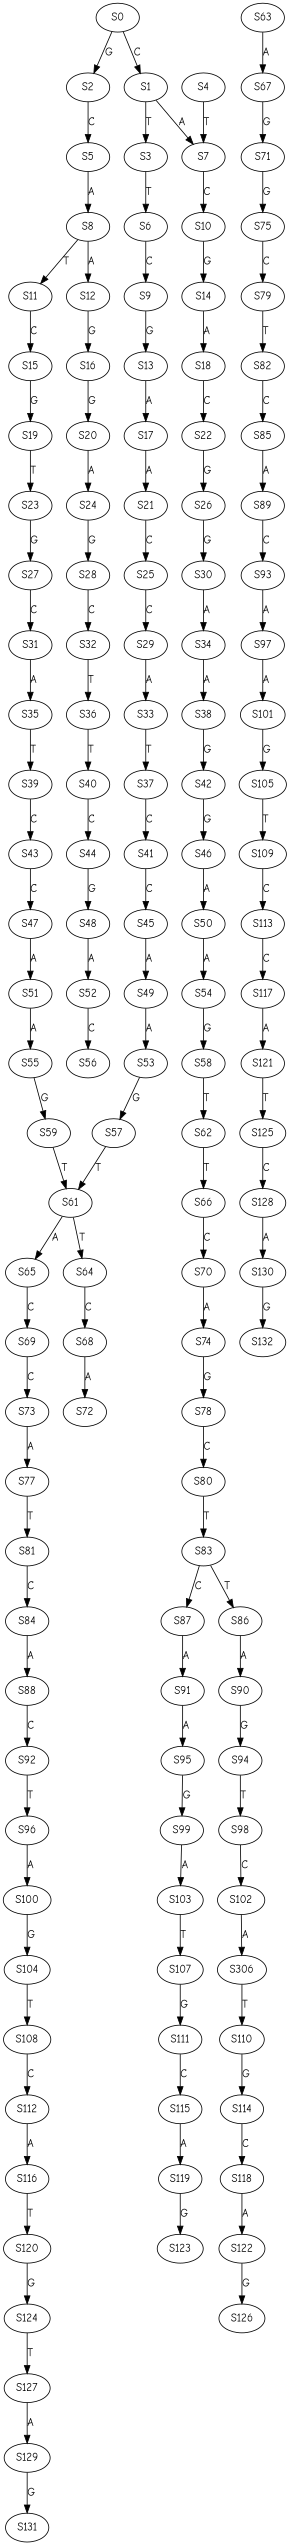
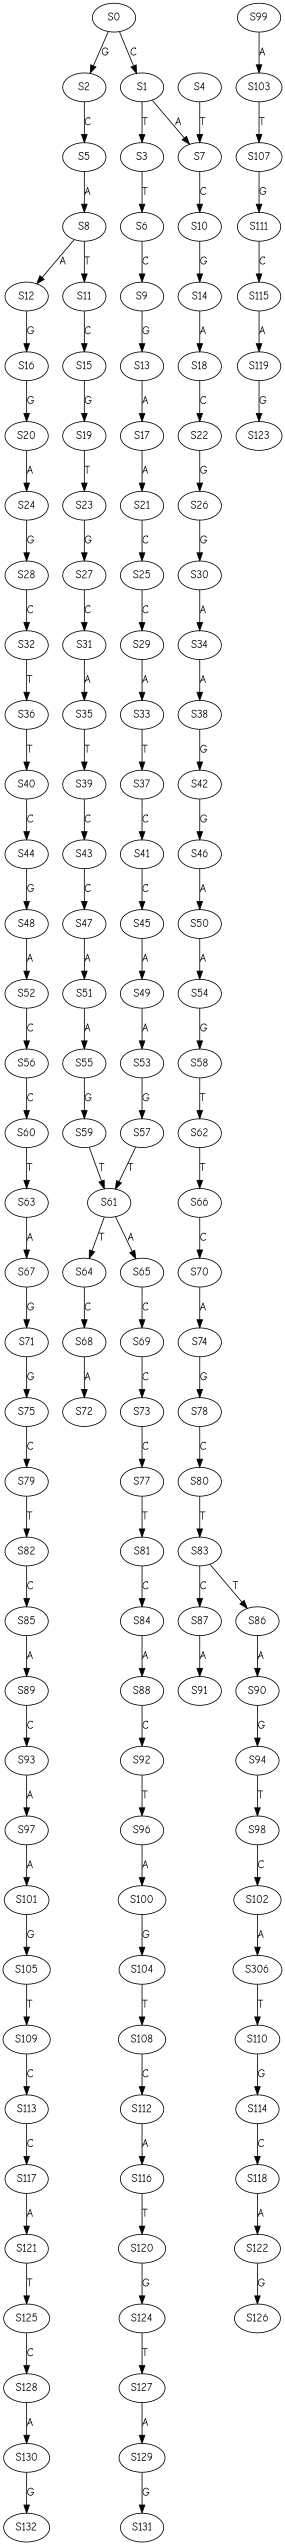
none -> (27, 1133)
(31, 1447) -> (146, 1447)
(183, 1761) -> none
